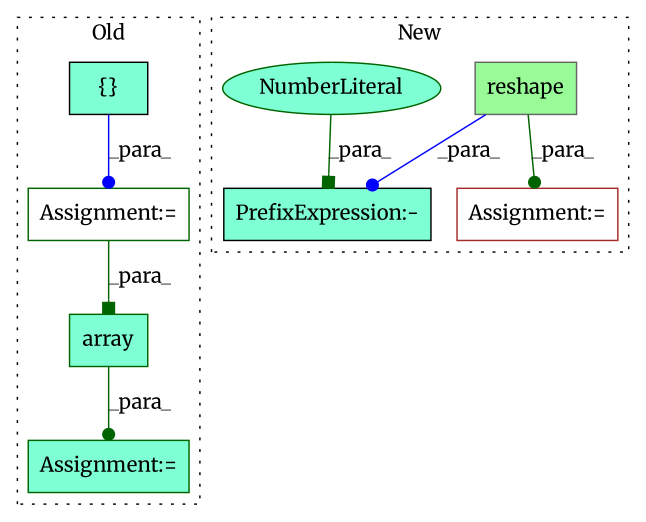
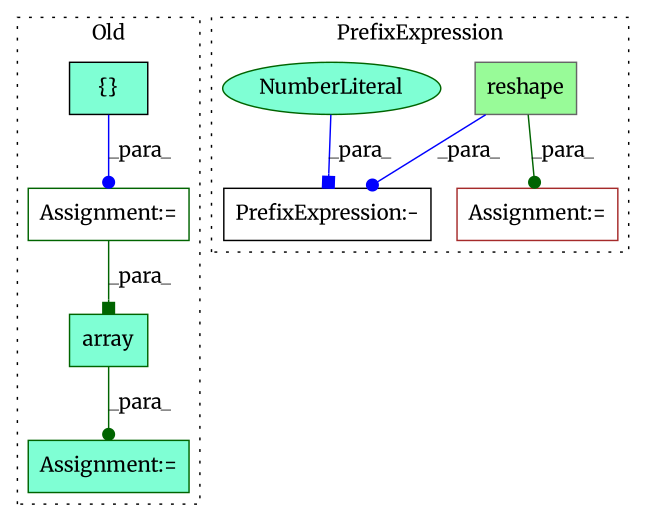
(420, 34) -> (420, 34)
(330, 144) -> (330, 144)
(327, 214) -> (327, 214)
